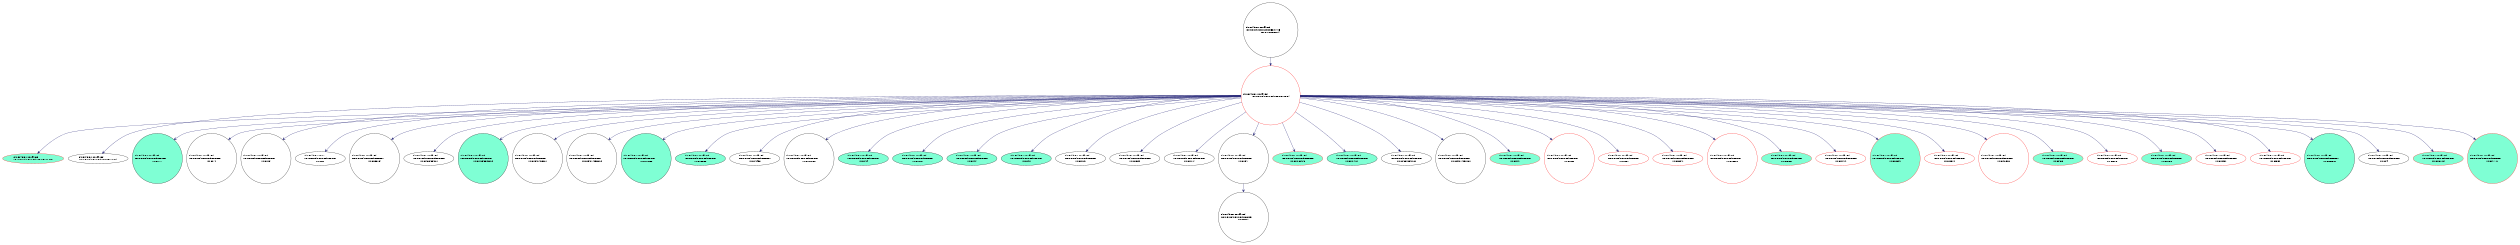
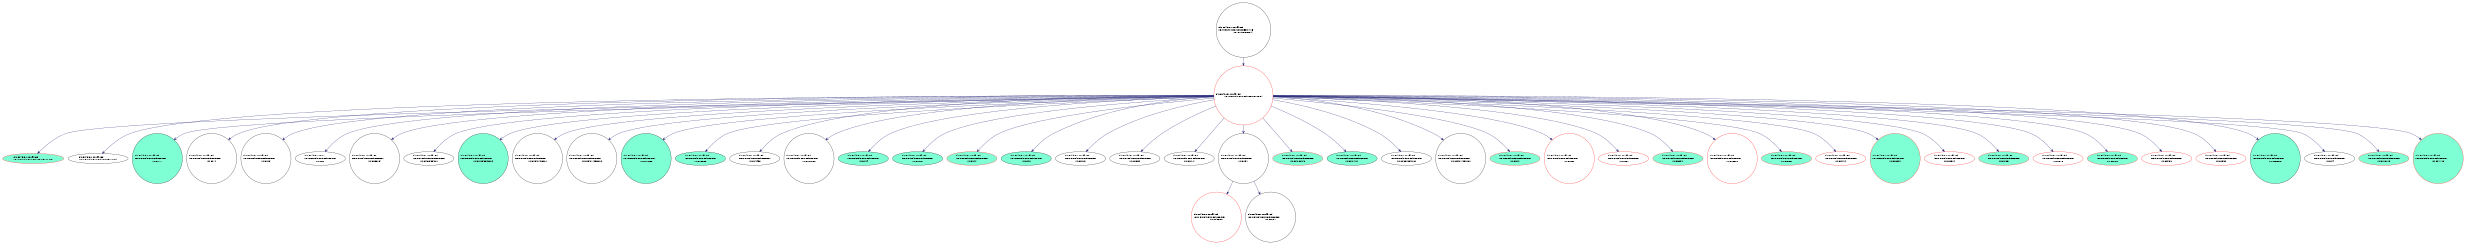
(1644, 105) -> (1230, 187)
(972, 159) -> (972, 159)
(1678, 159) -> (1678, 159)
